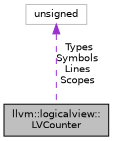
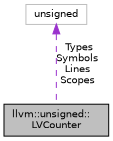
(56, 120) -> (56, 120)
